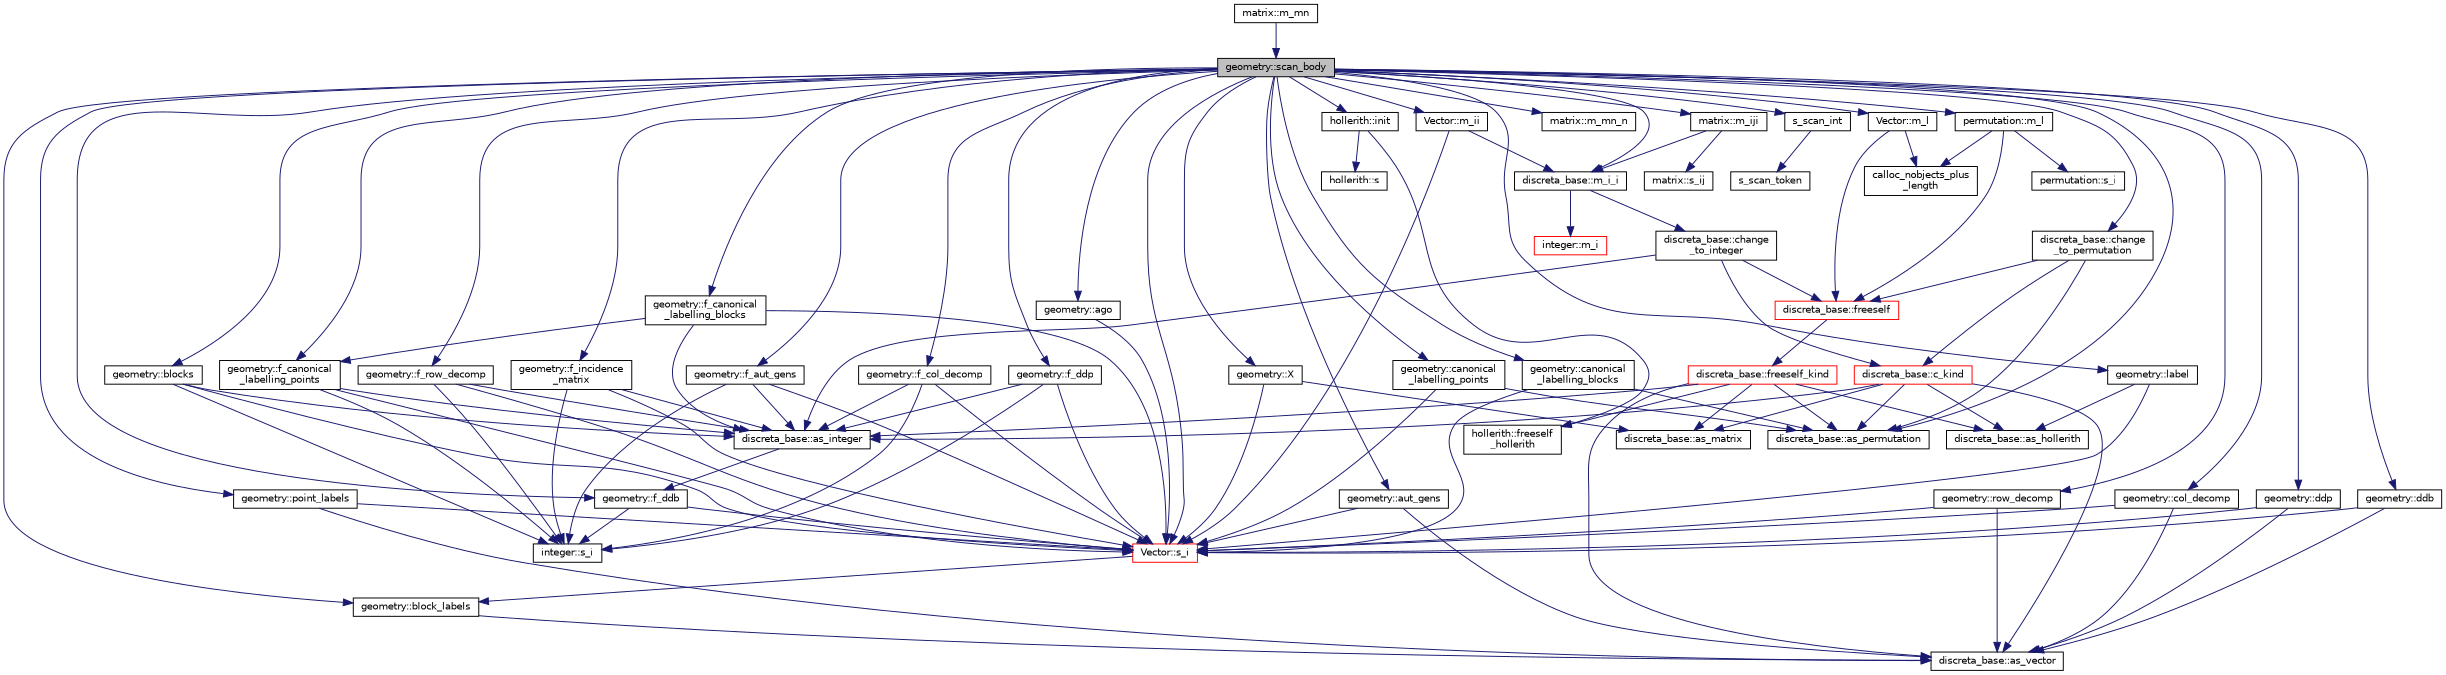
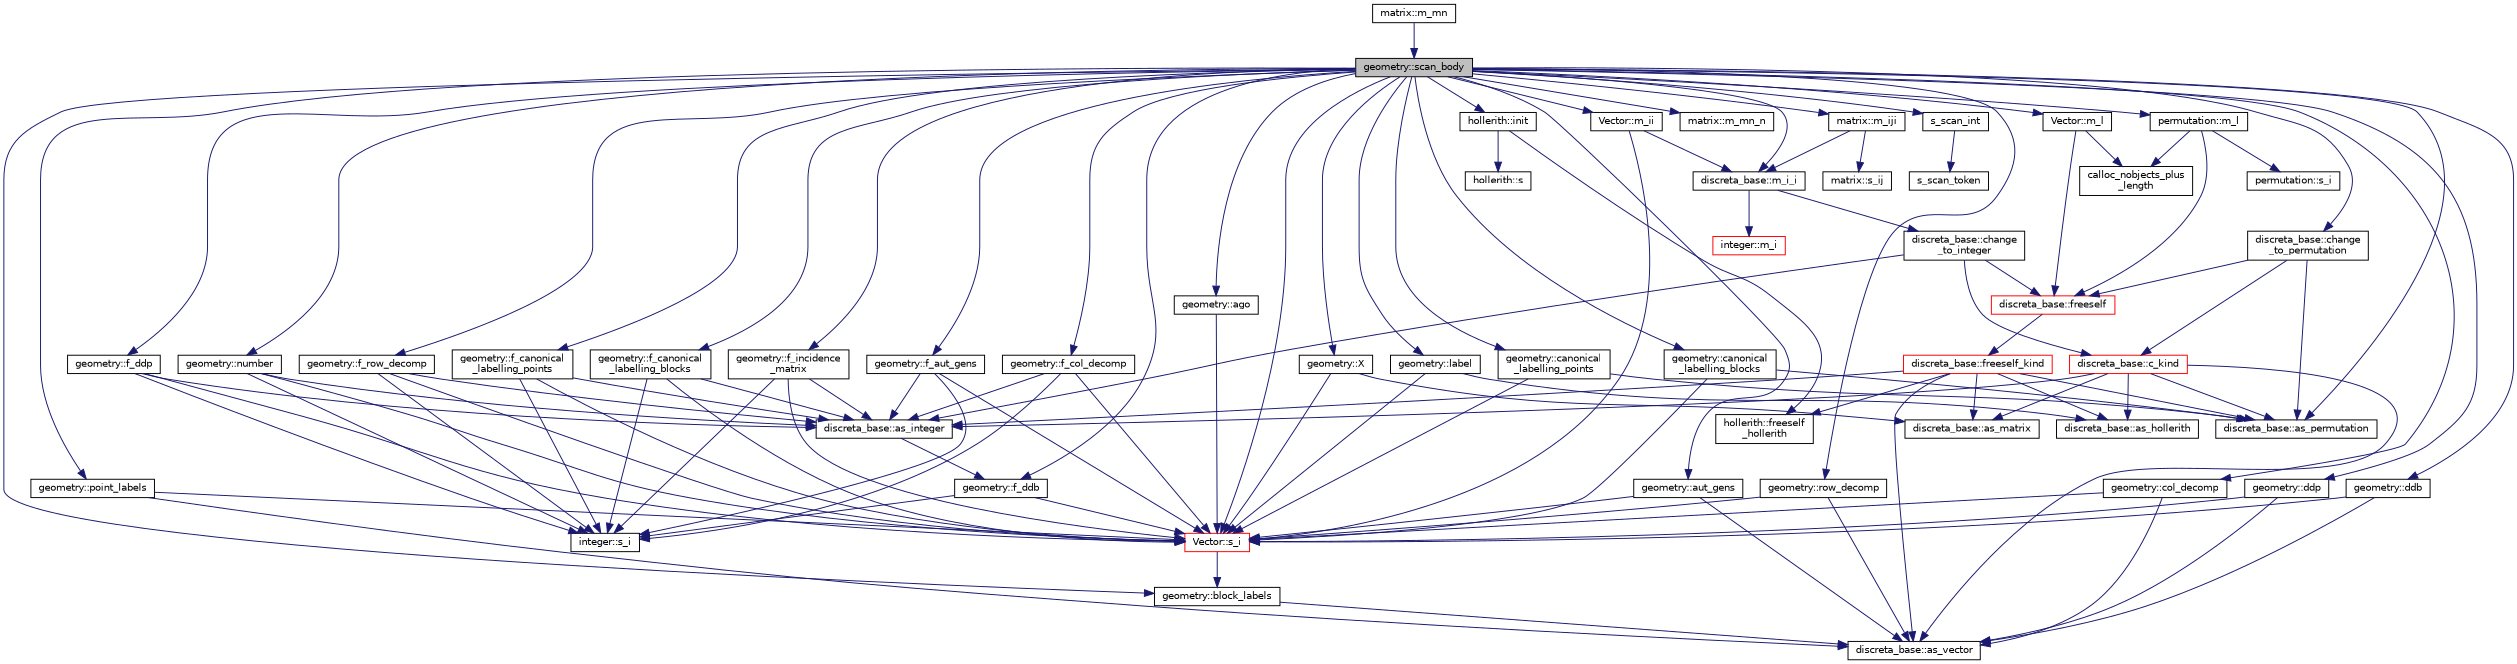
(497, 338) -> (628, 451)
(153, 375) -> (230, 364)
